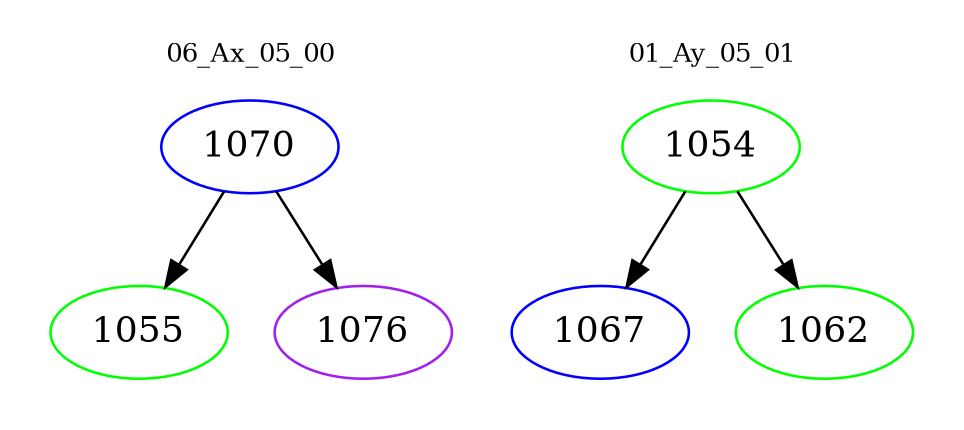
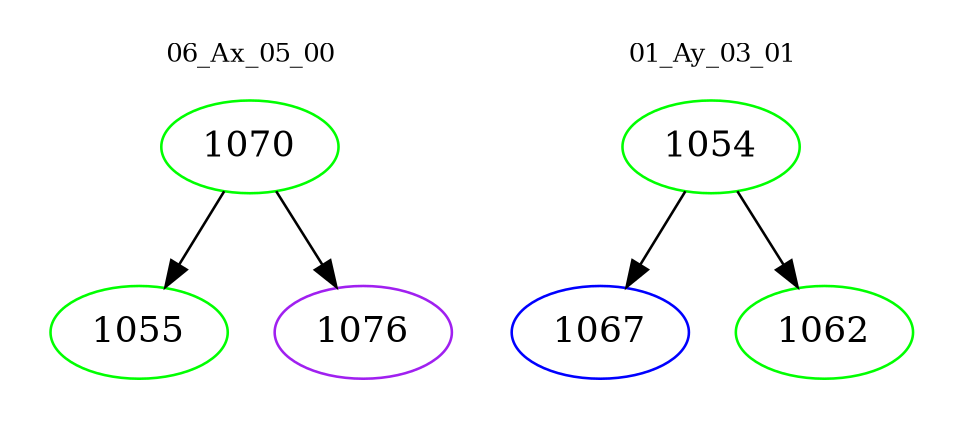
(712, 55) -> (712, 55)
(250, 147) -> (250, 147)
